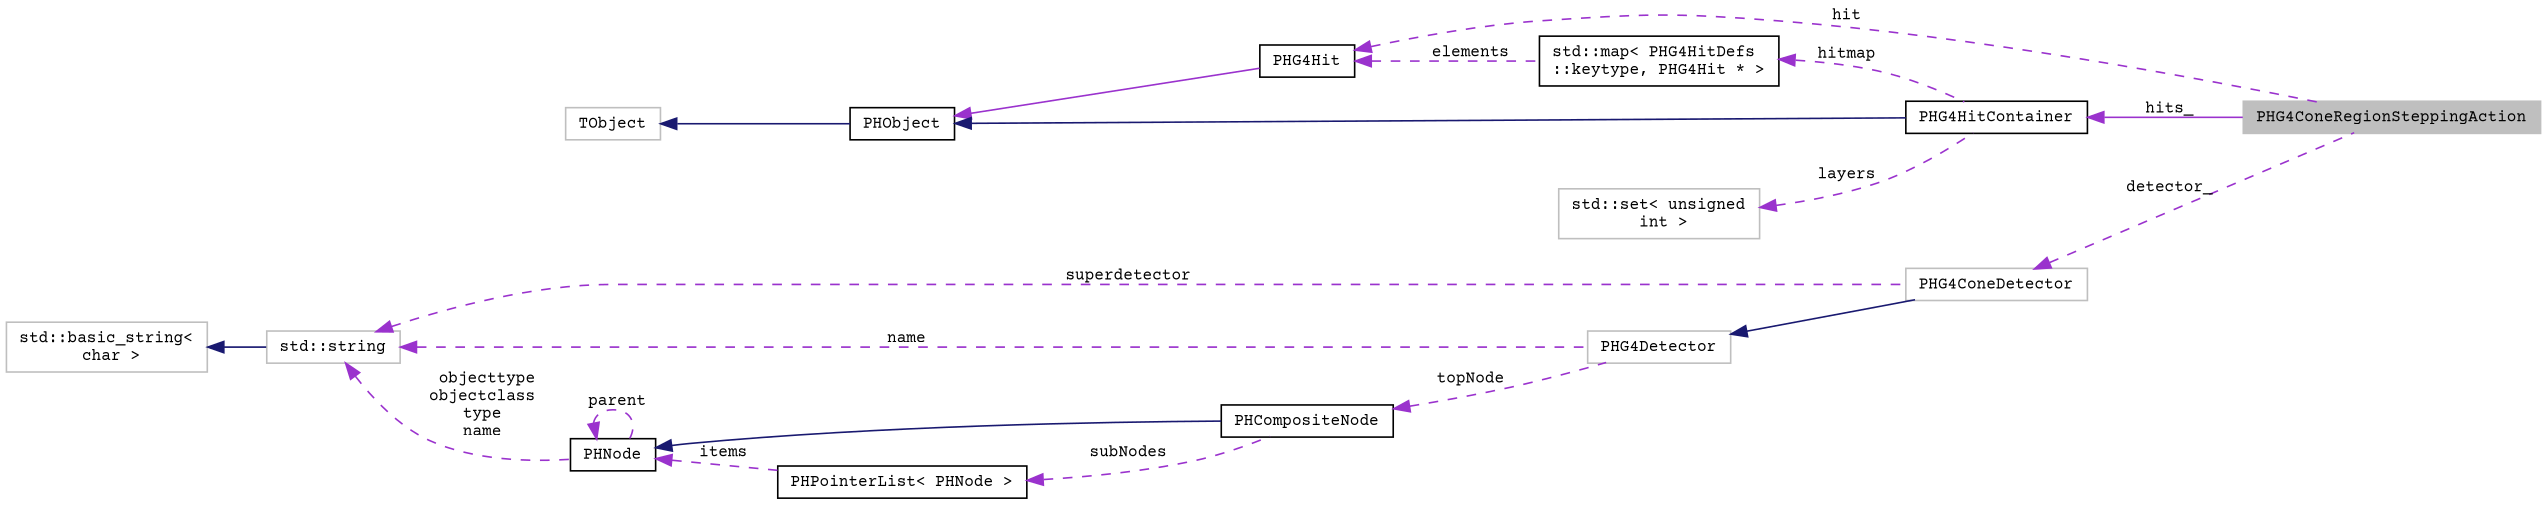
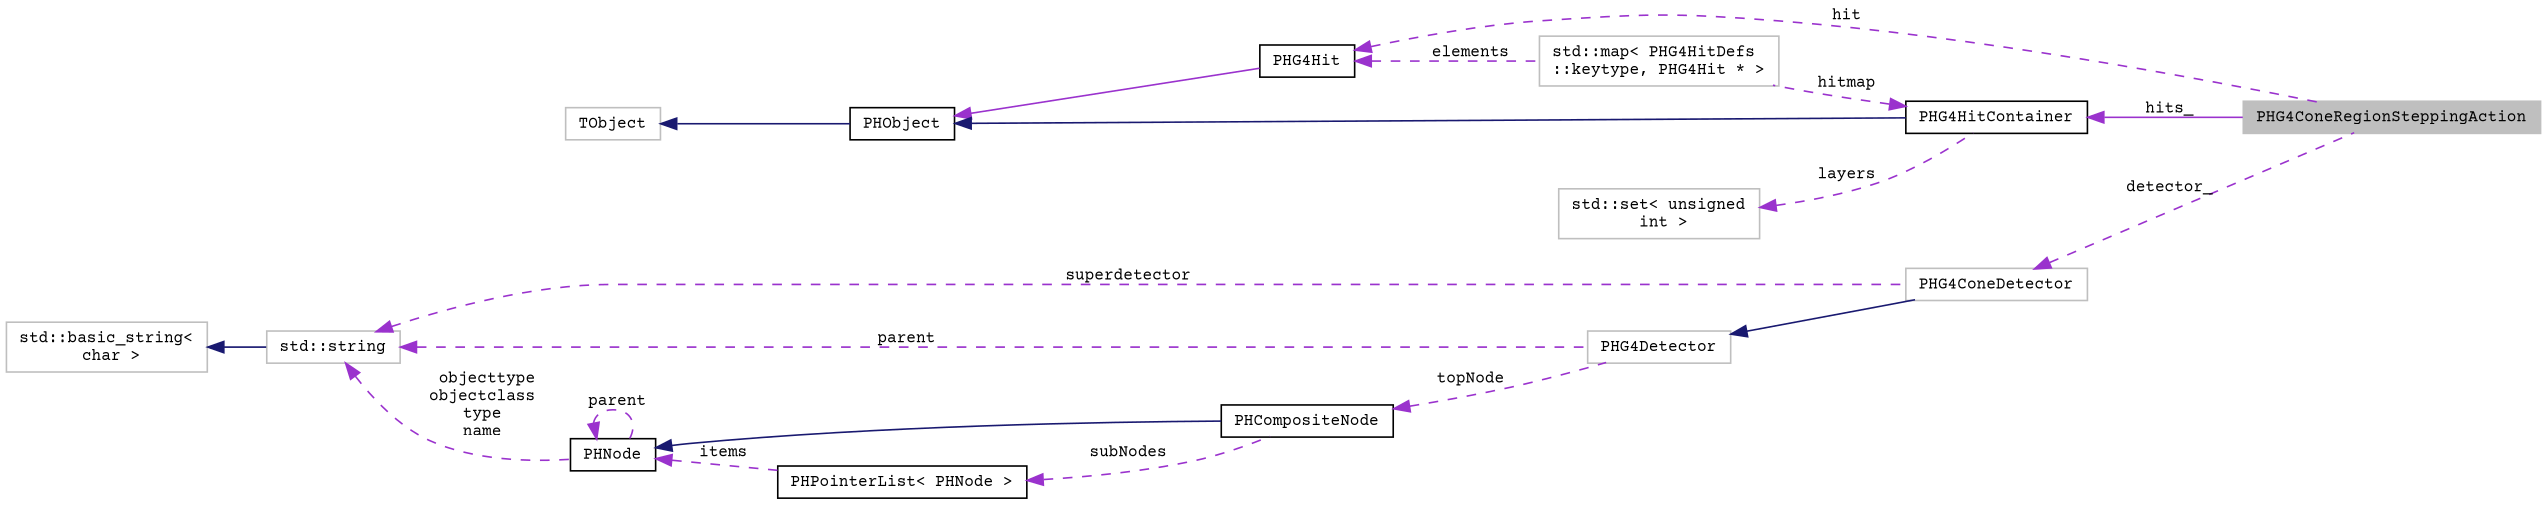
(1659, 61) -> (1659, 61)
(1882, 72) -> (1831, 95)
(902, 338) -> (902, 338)
